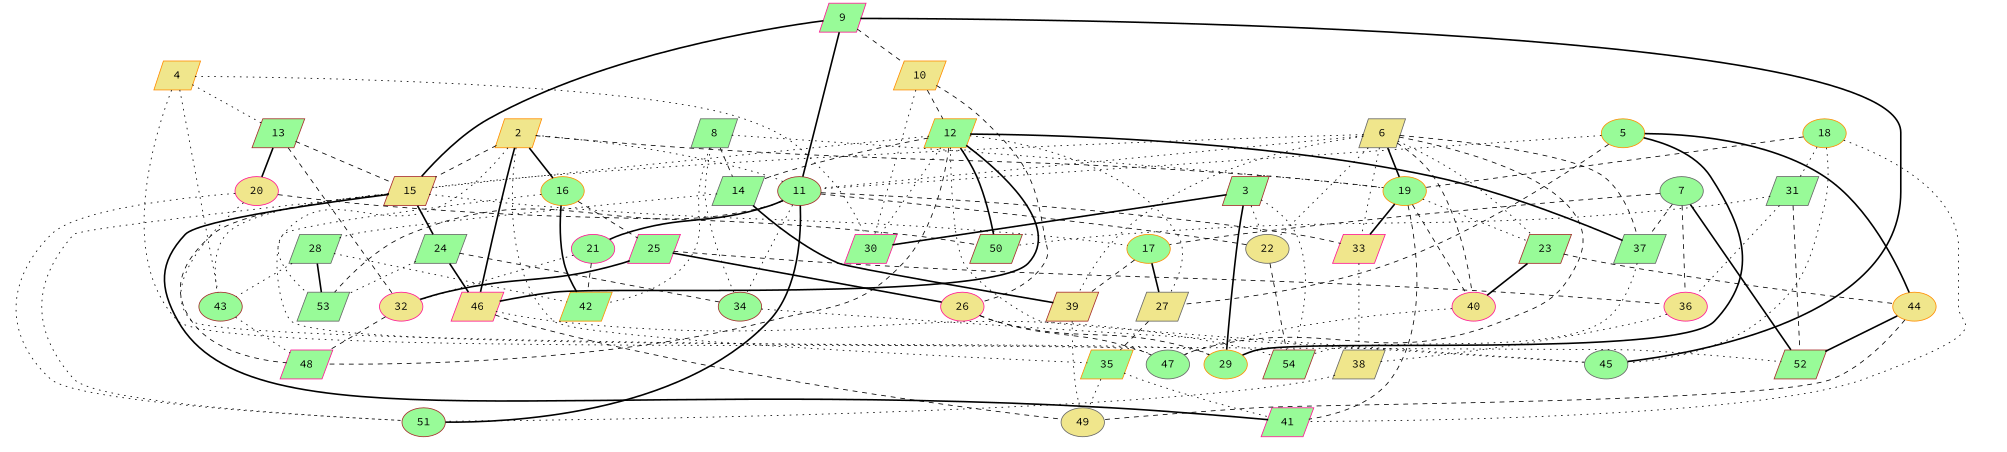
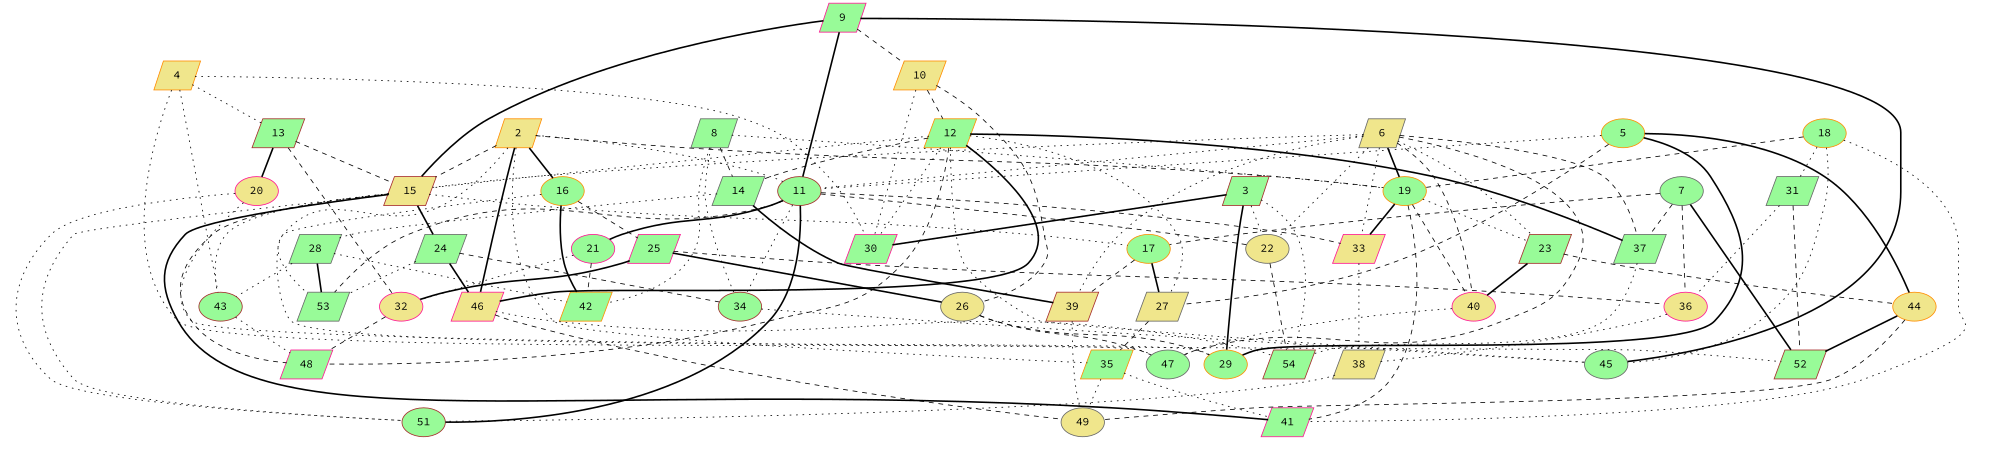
(996, 249) -> none
(962, 307) -> (962, 307)
